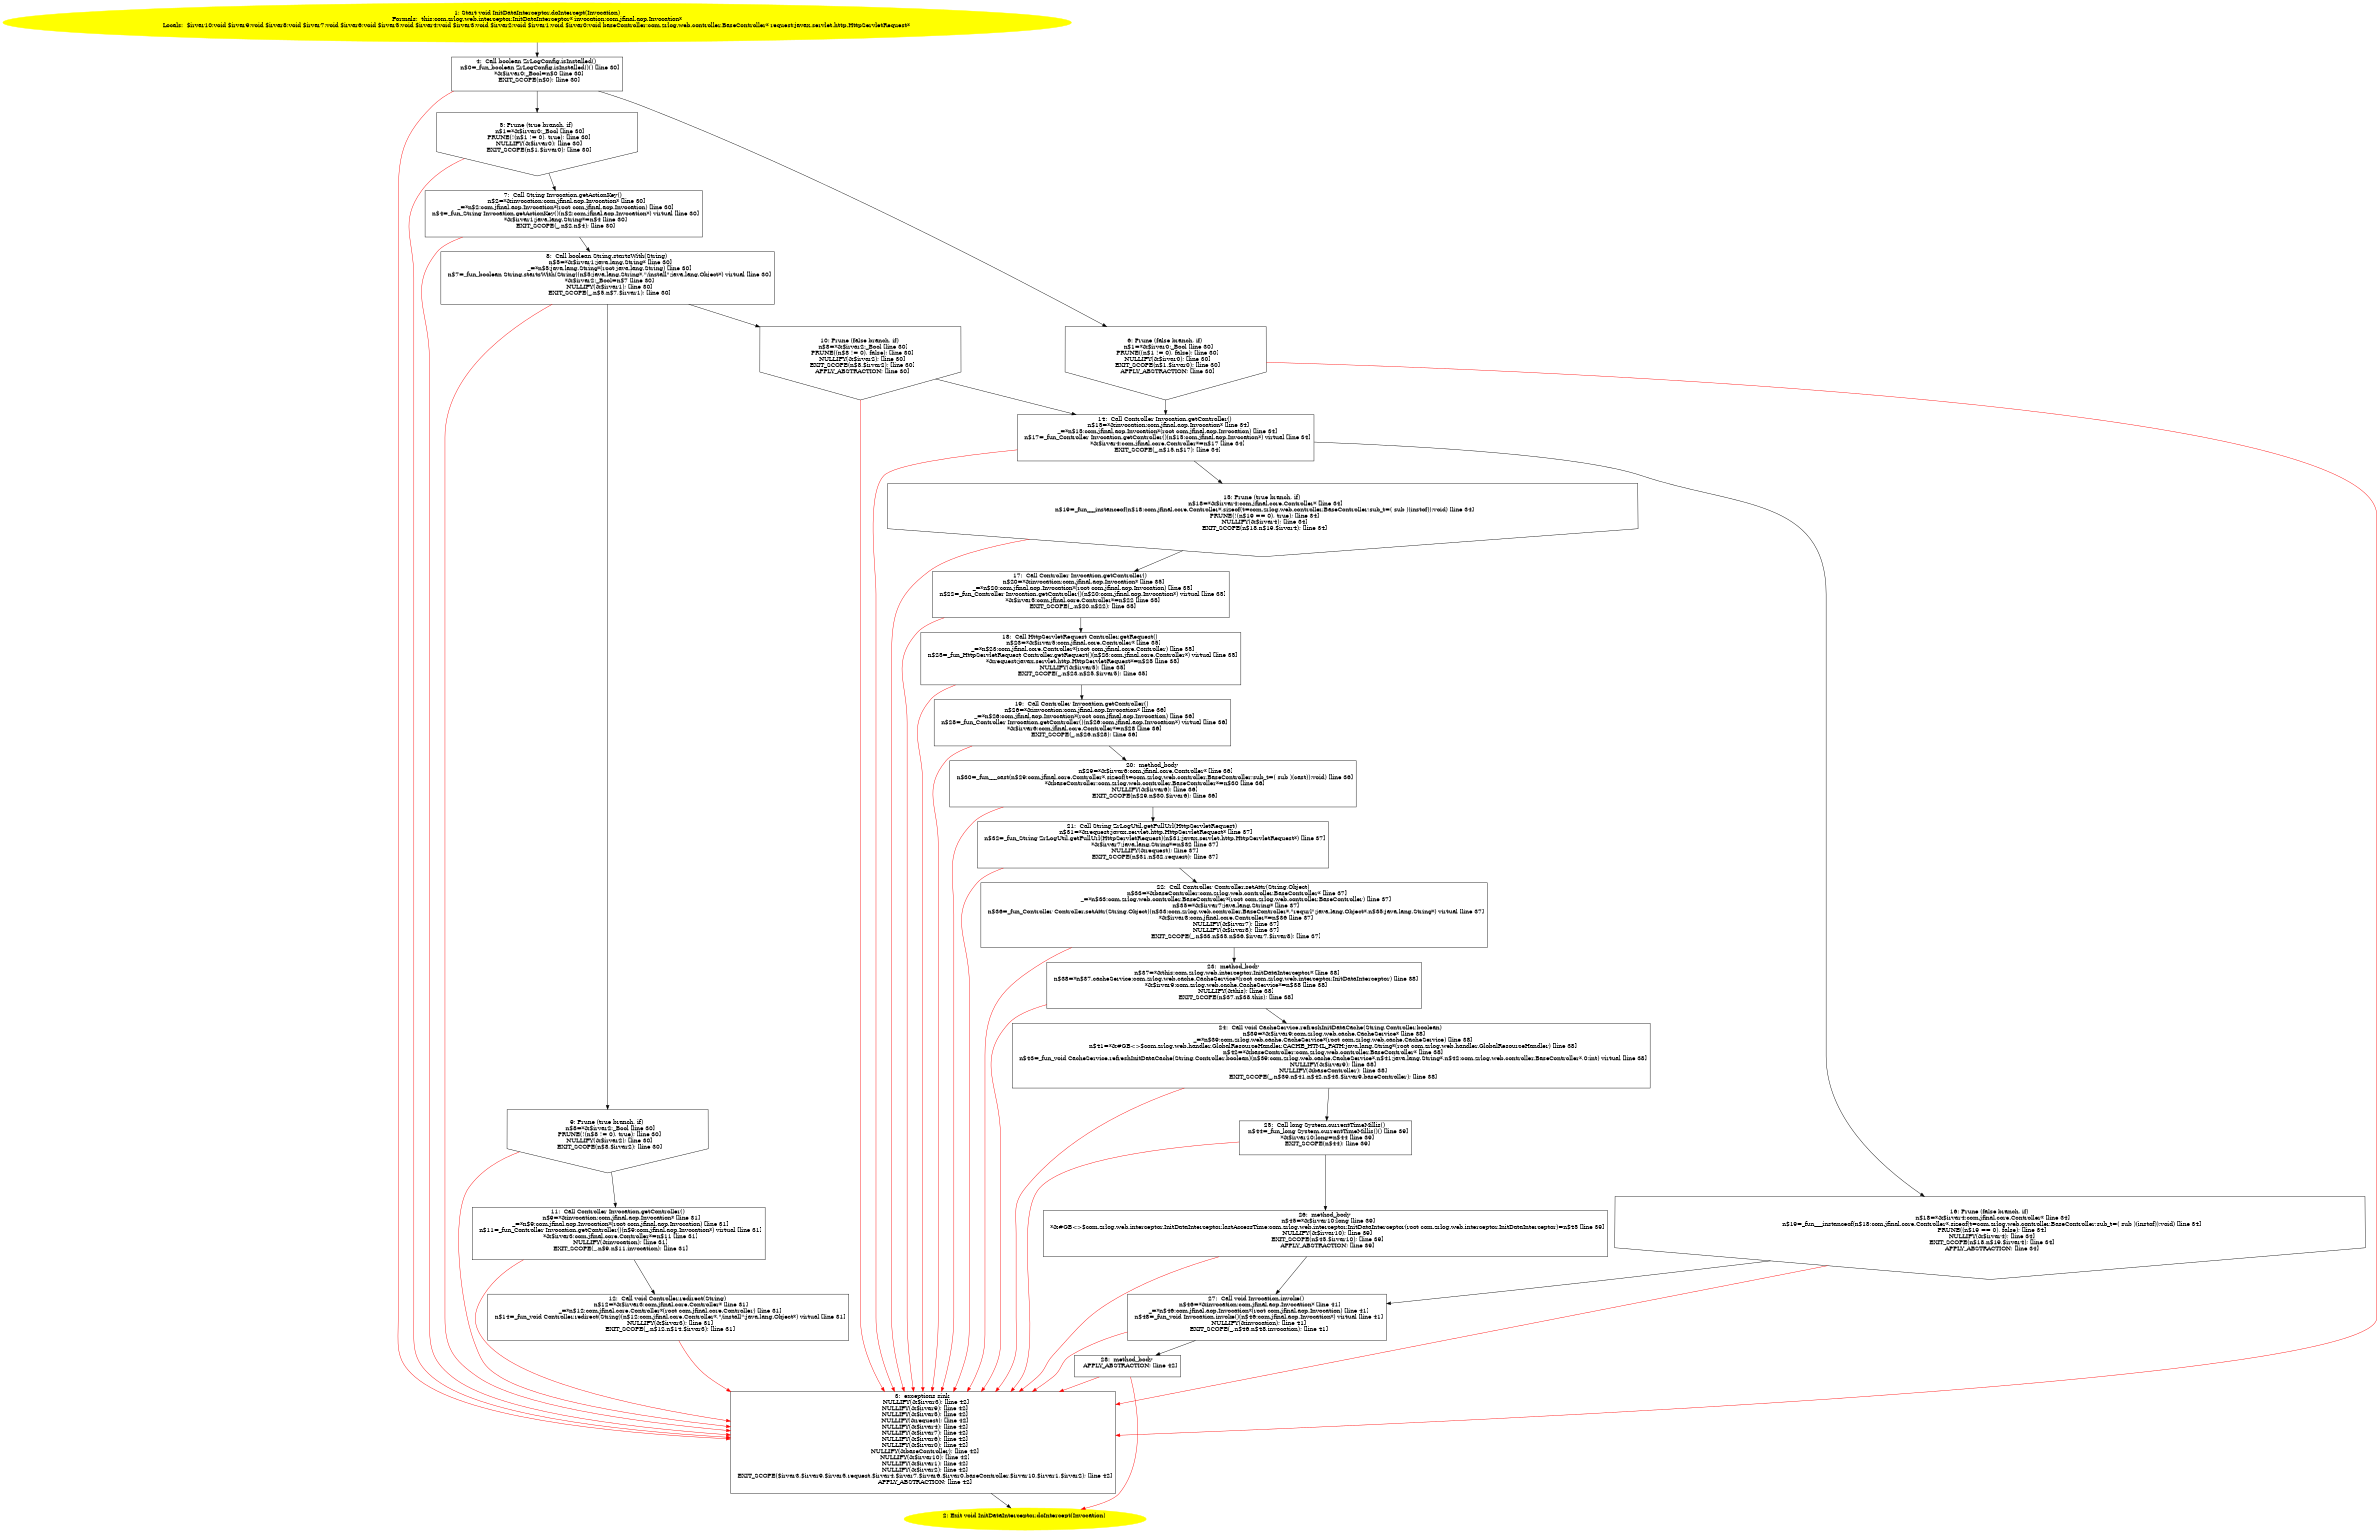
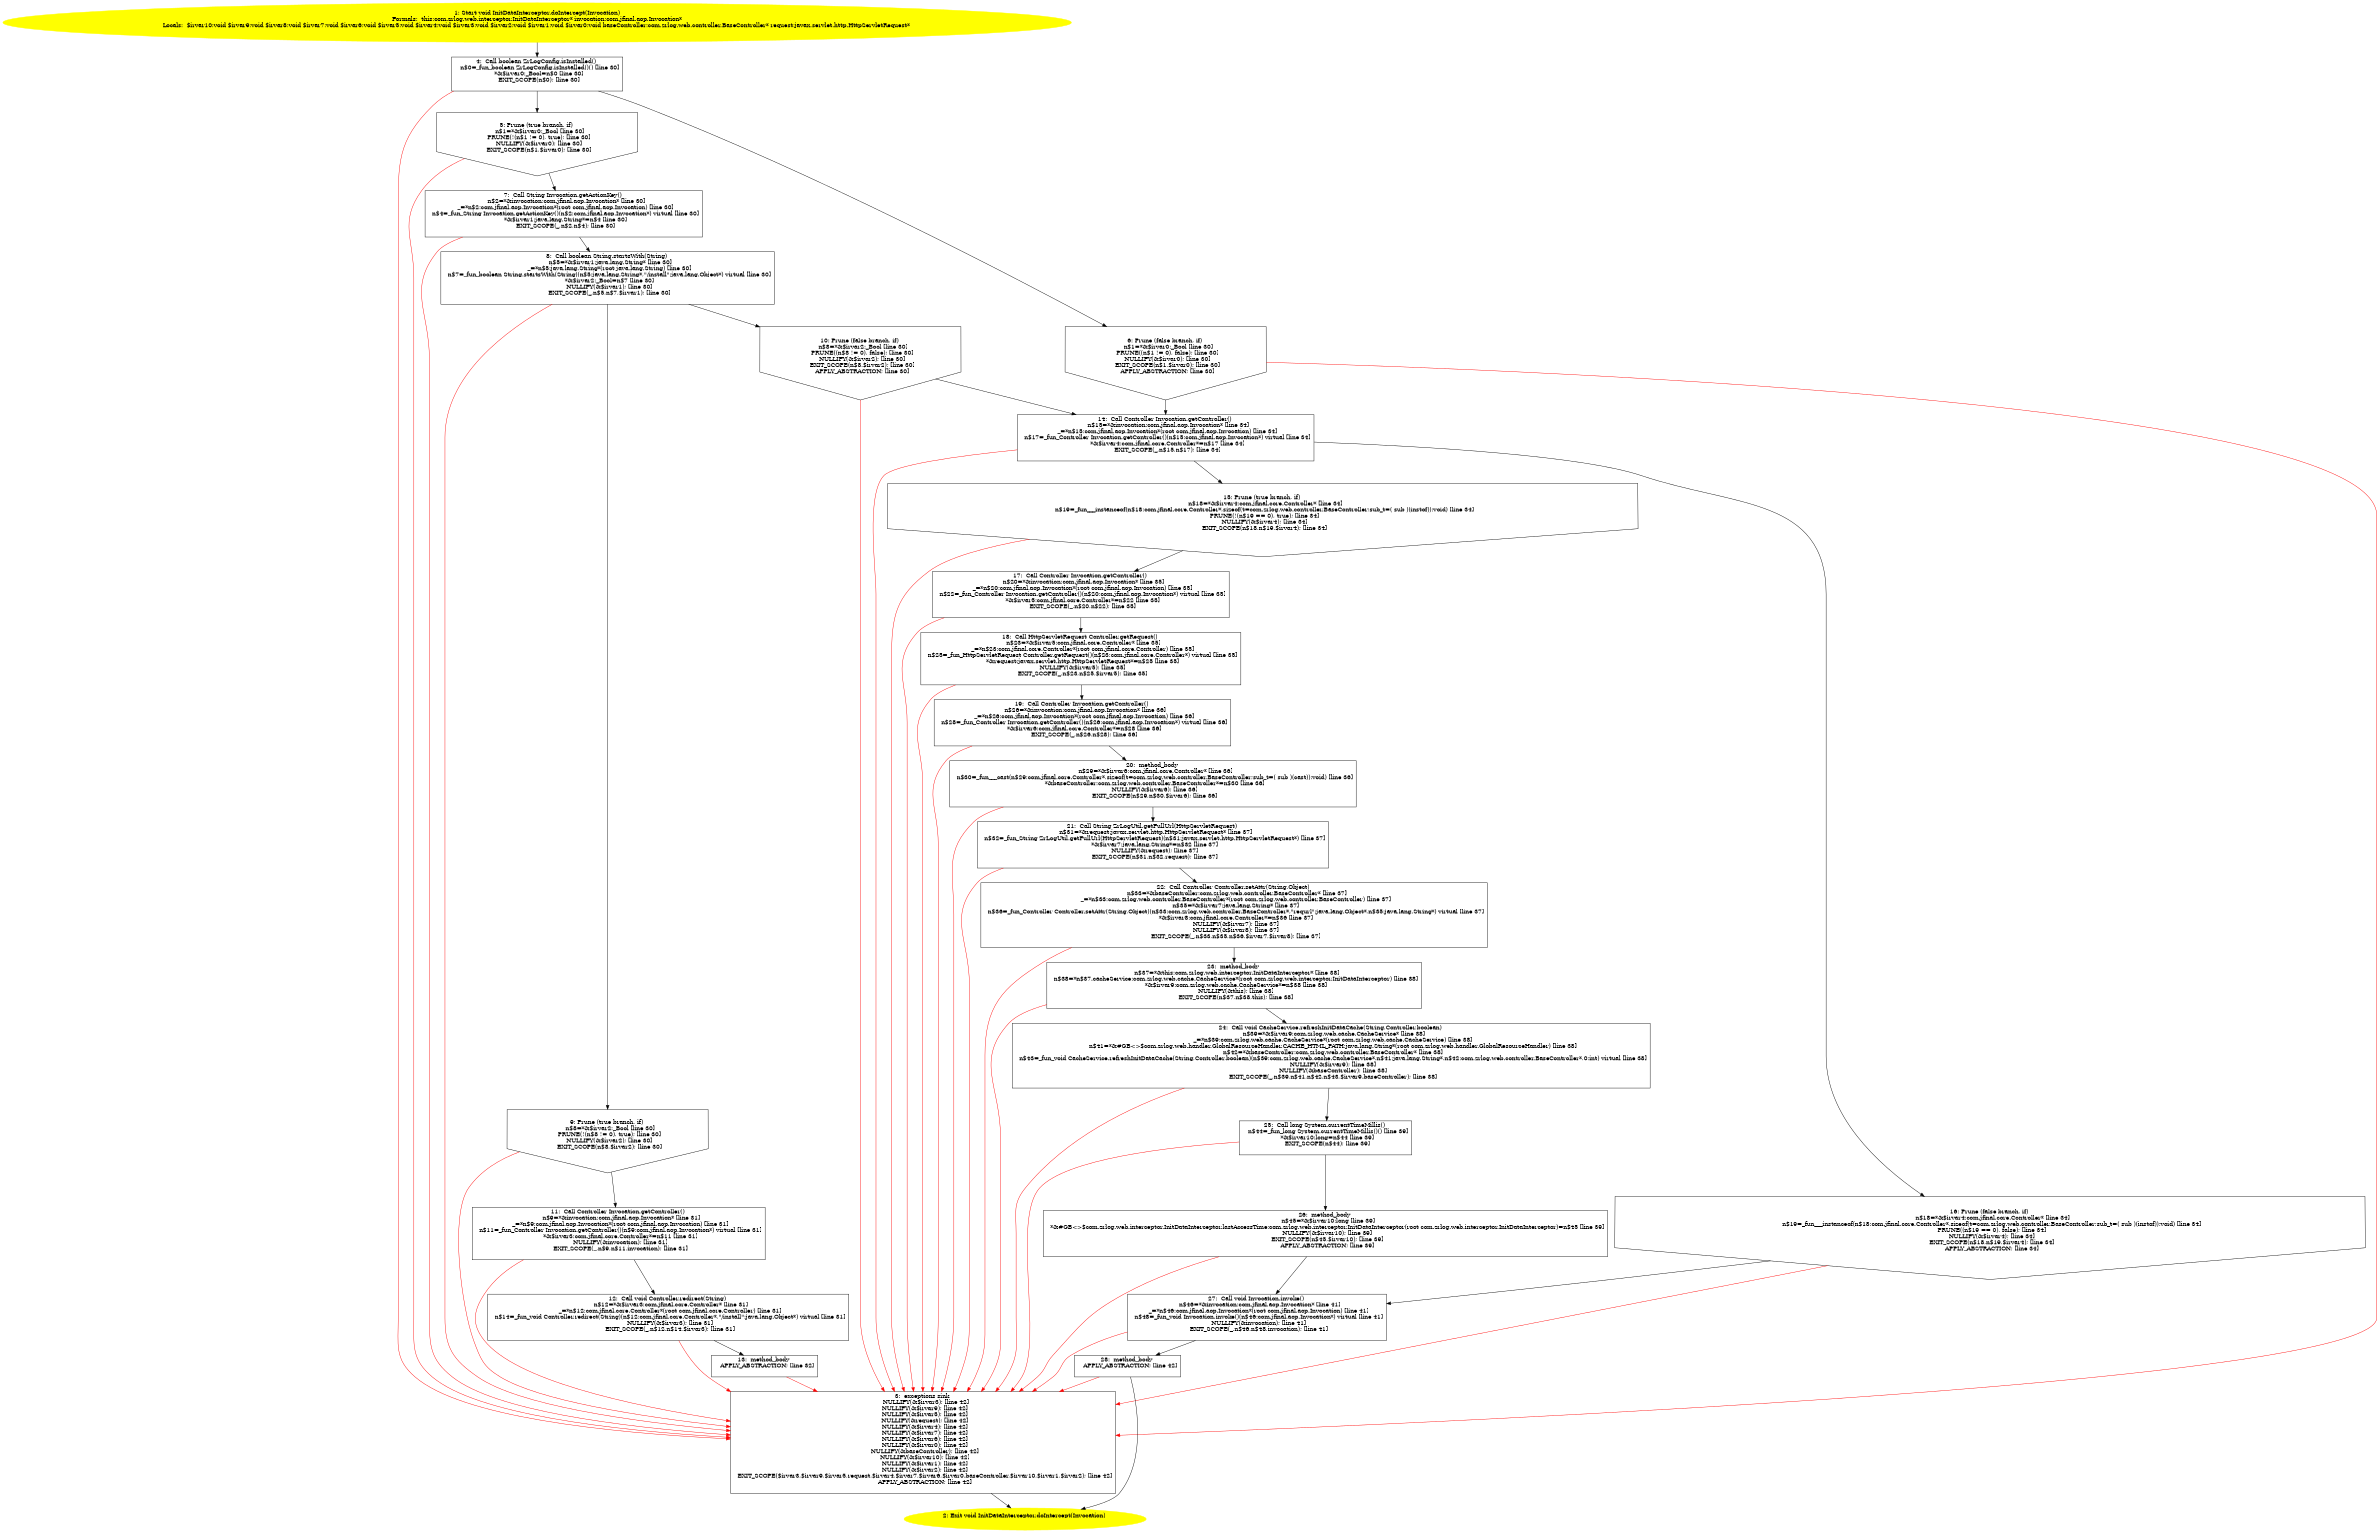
none -> (765, 1366)
(1135, 1456) -> (1135, 1456)
